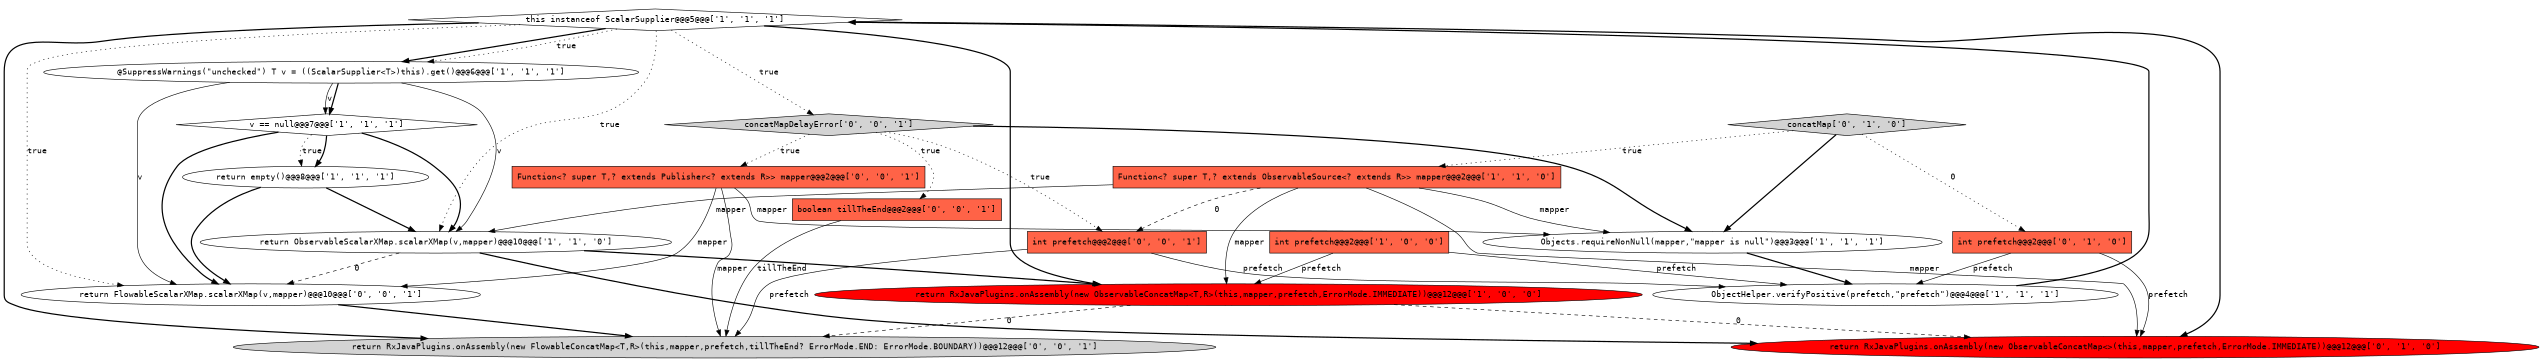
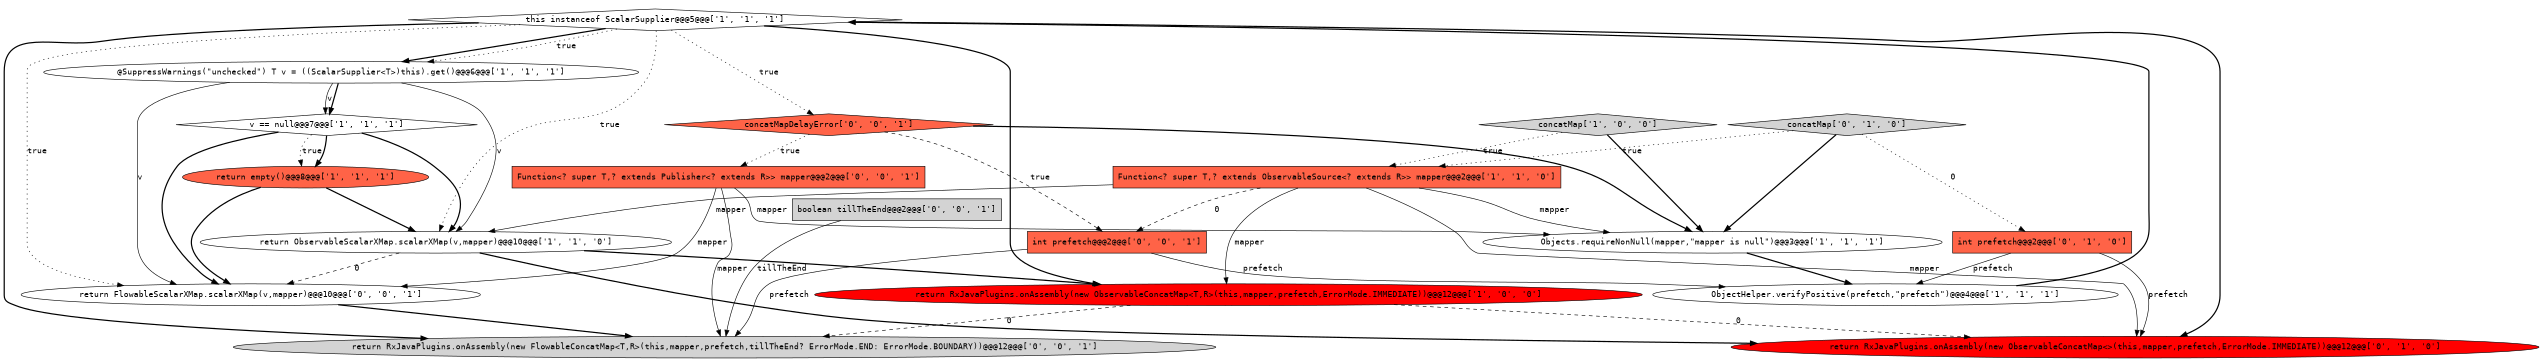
(829, 125) -> (829, 125)
none -> (1598, 125)
(919, 154) -> none
(996, 169) -> (996, 169)
(306, 177) -> (306, 177)
(897, 210) -> (897, 210)
(1359, 242) -> none
